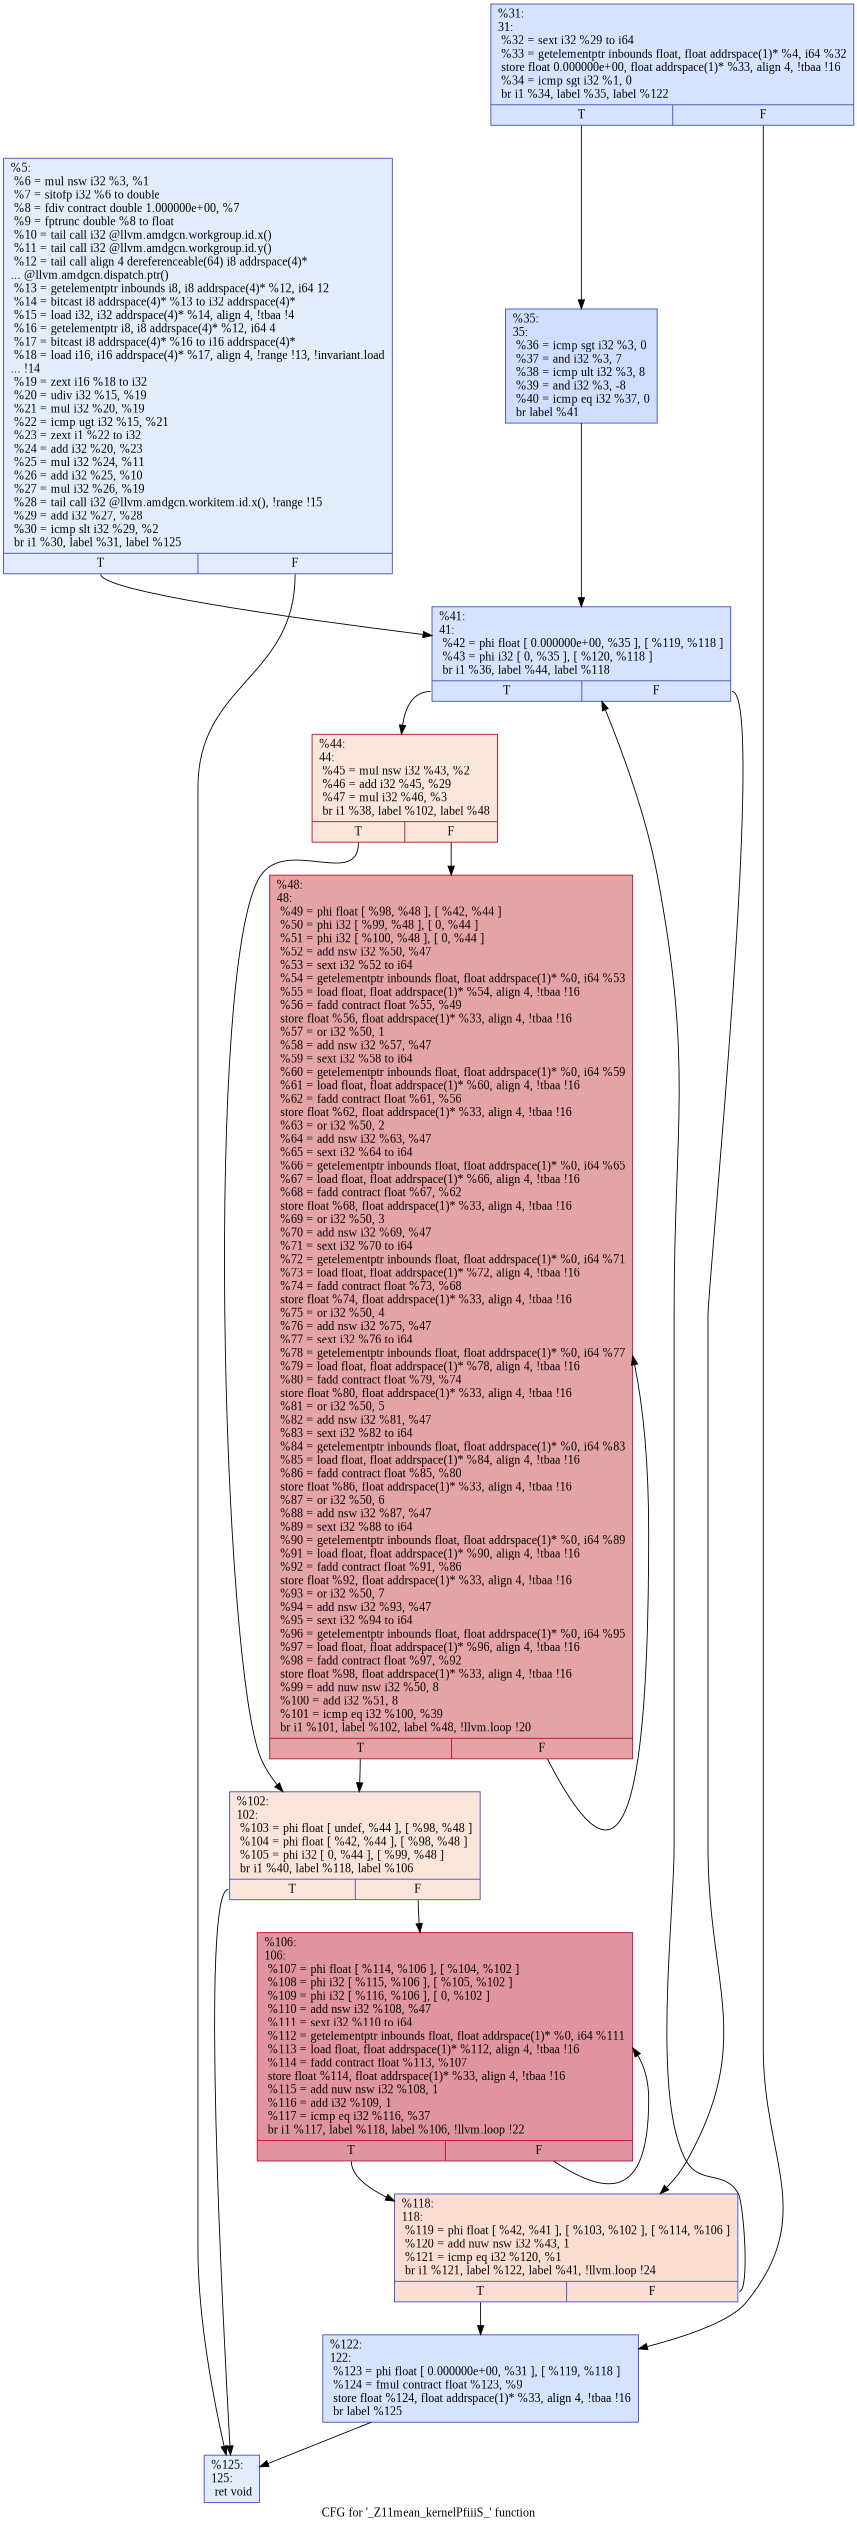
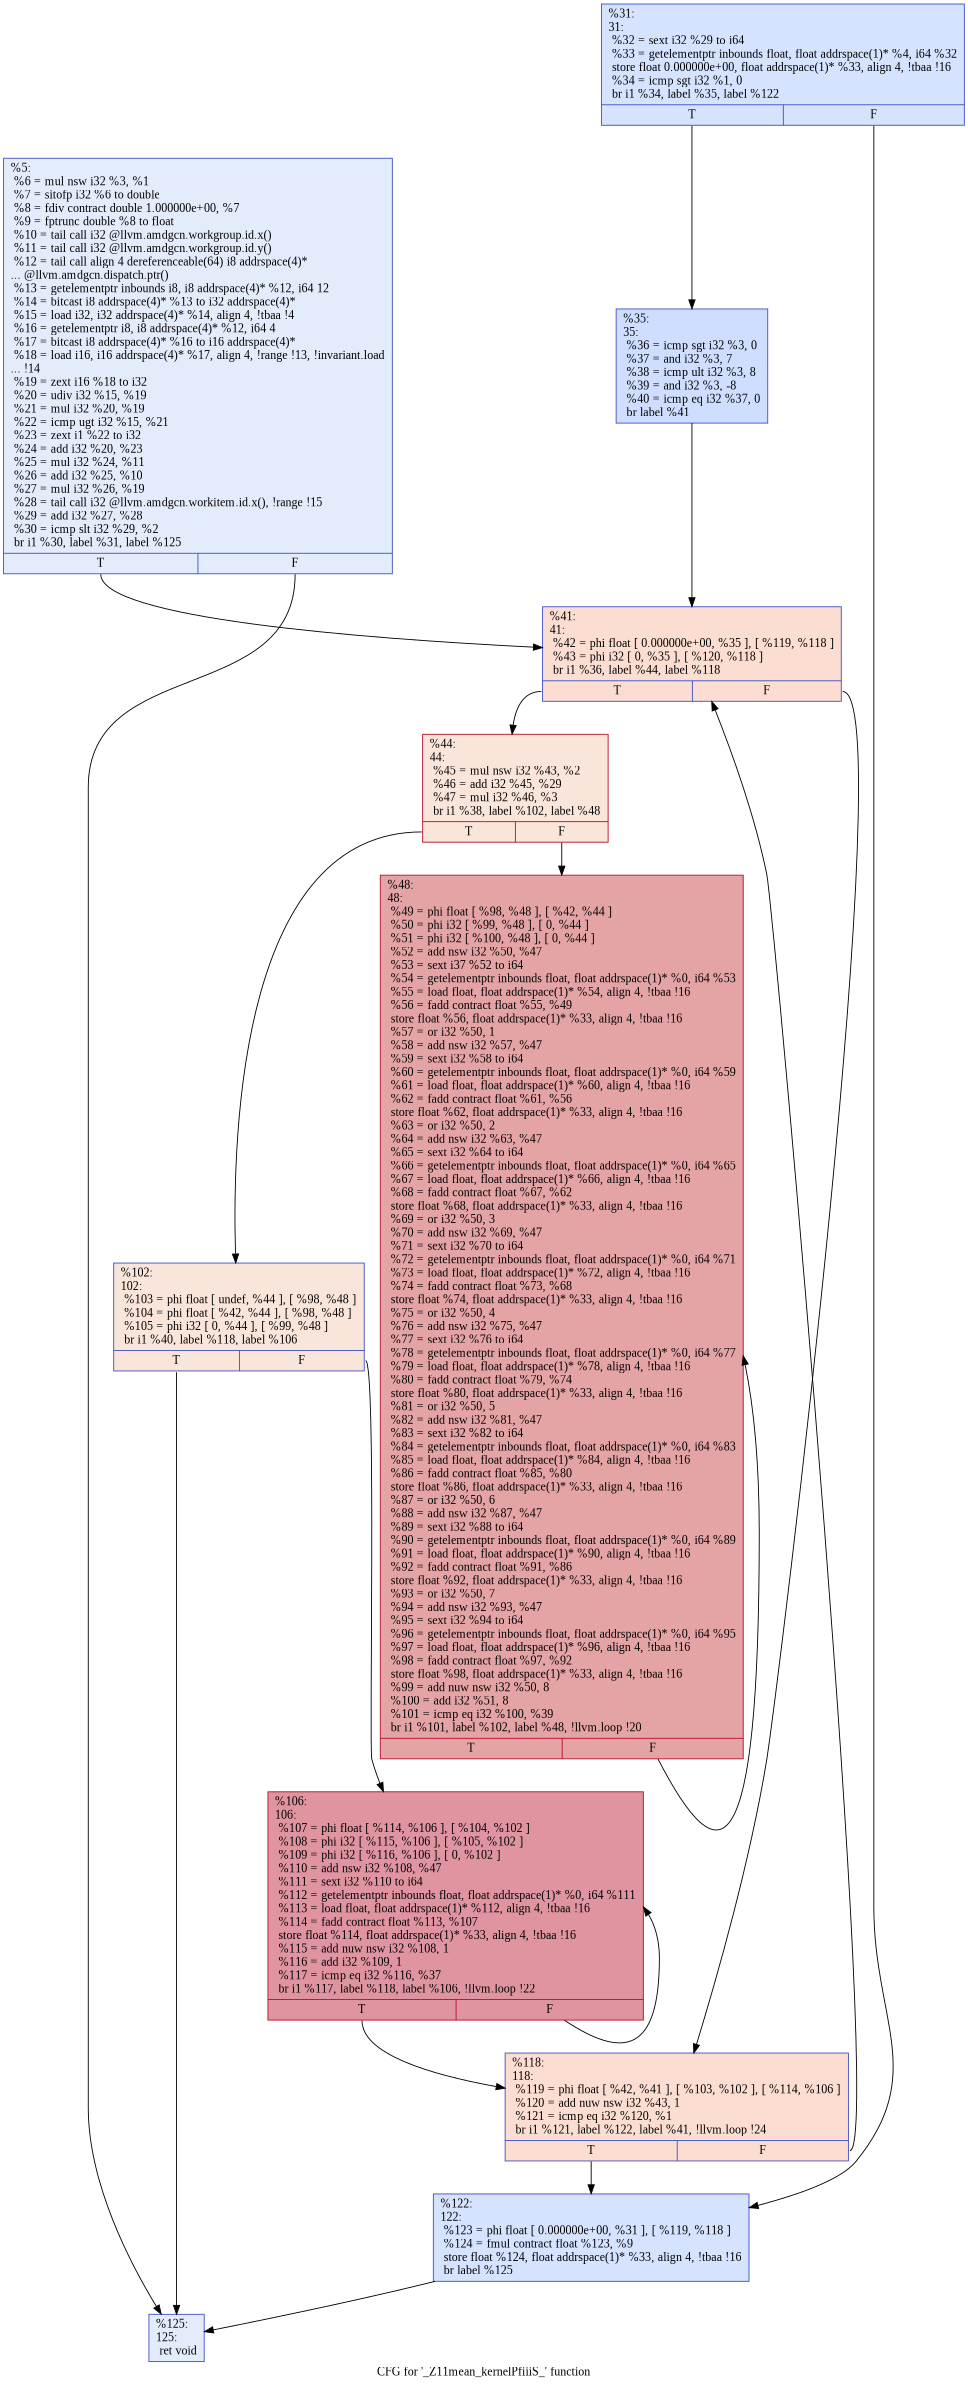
(581, 654) -> (692, 654)
(345, 965) -> (456, 965)
(360, 1771) -> none
